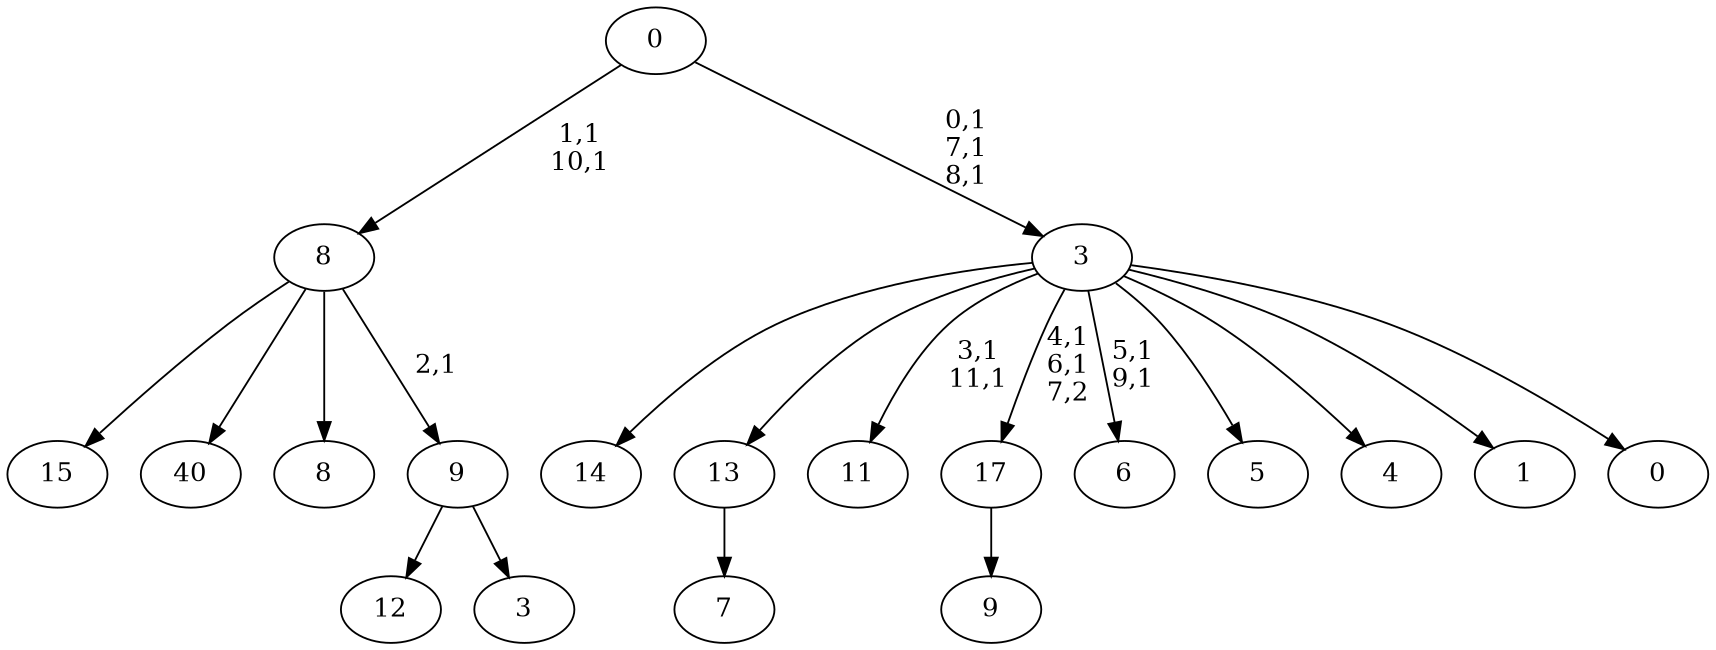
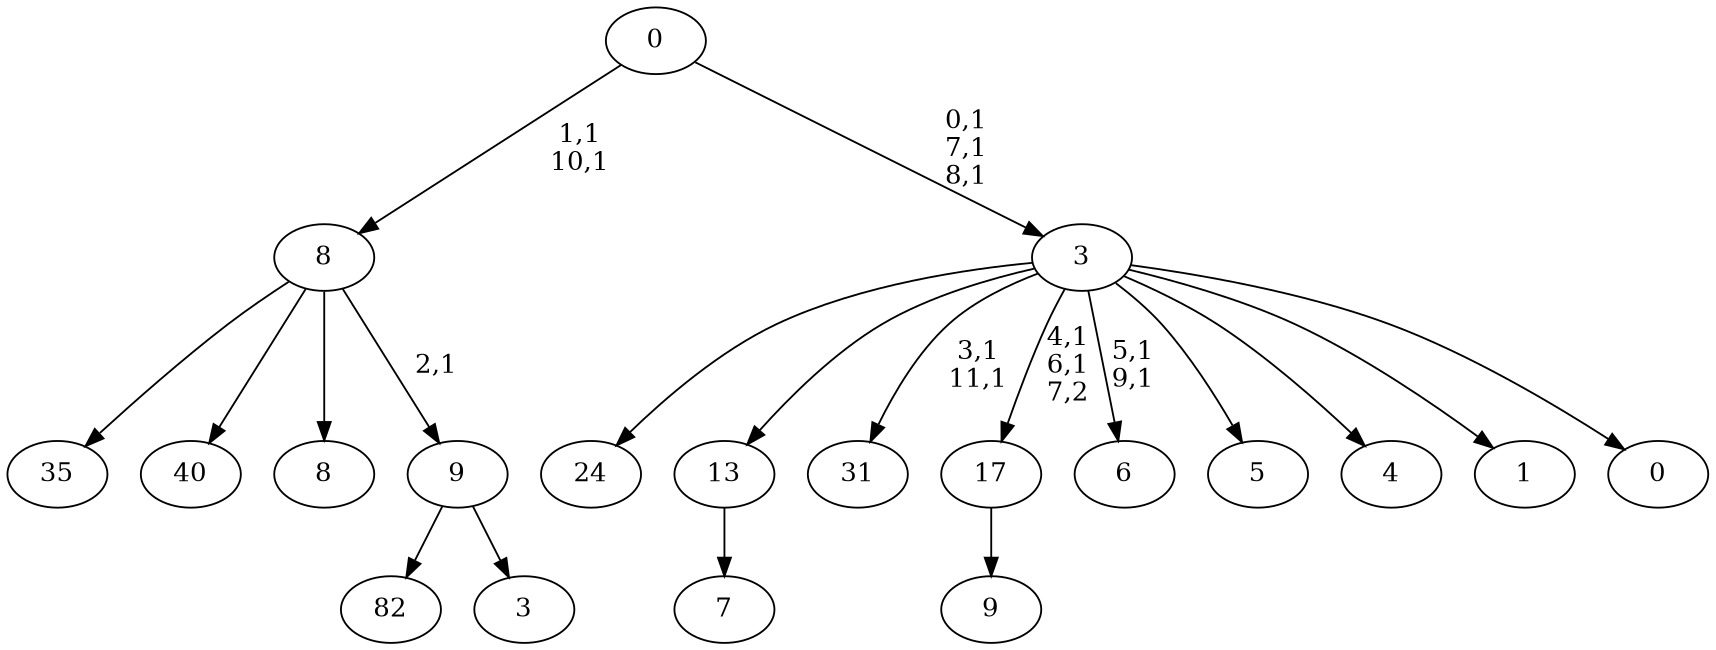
(57, 474) -> (57, 474)
(591, 474) -> (591, 474)
(858, 474) -> (858, 474)
(391, 610) -> (391, 610)
